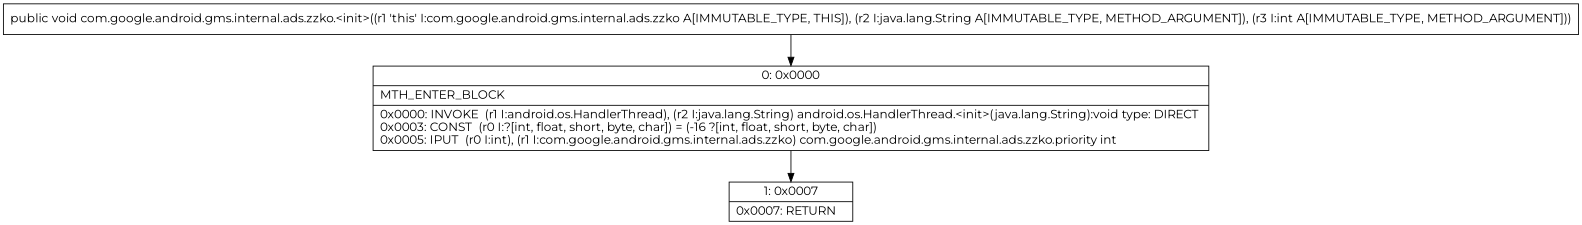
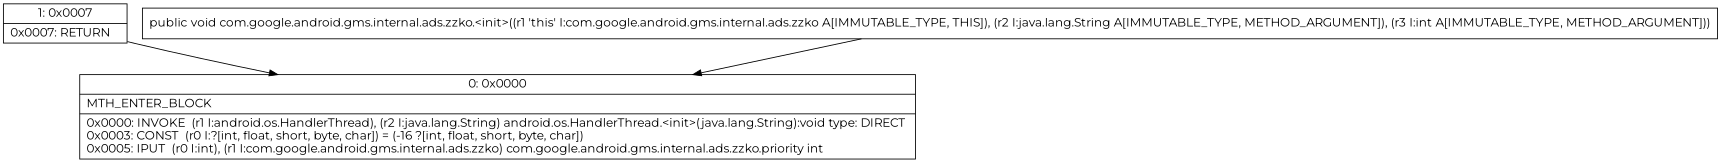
(791, 162) -> (198, 58)
